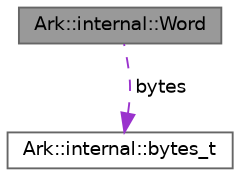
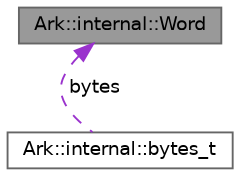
(130, 79) -> (62, 97)
